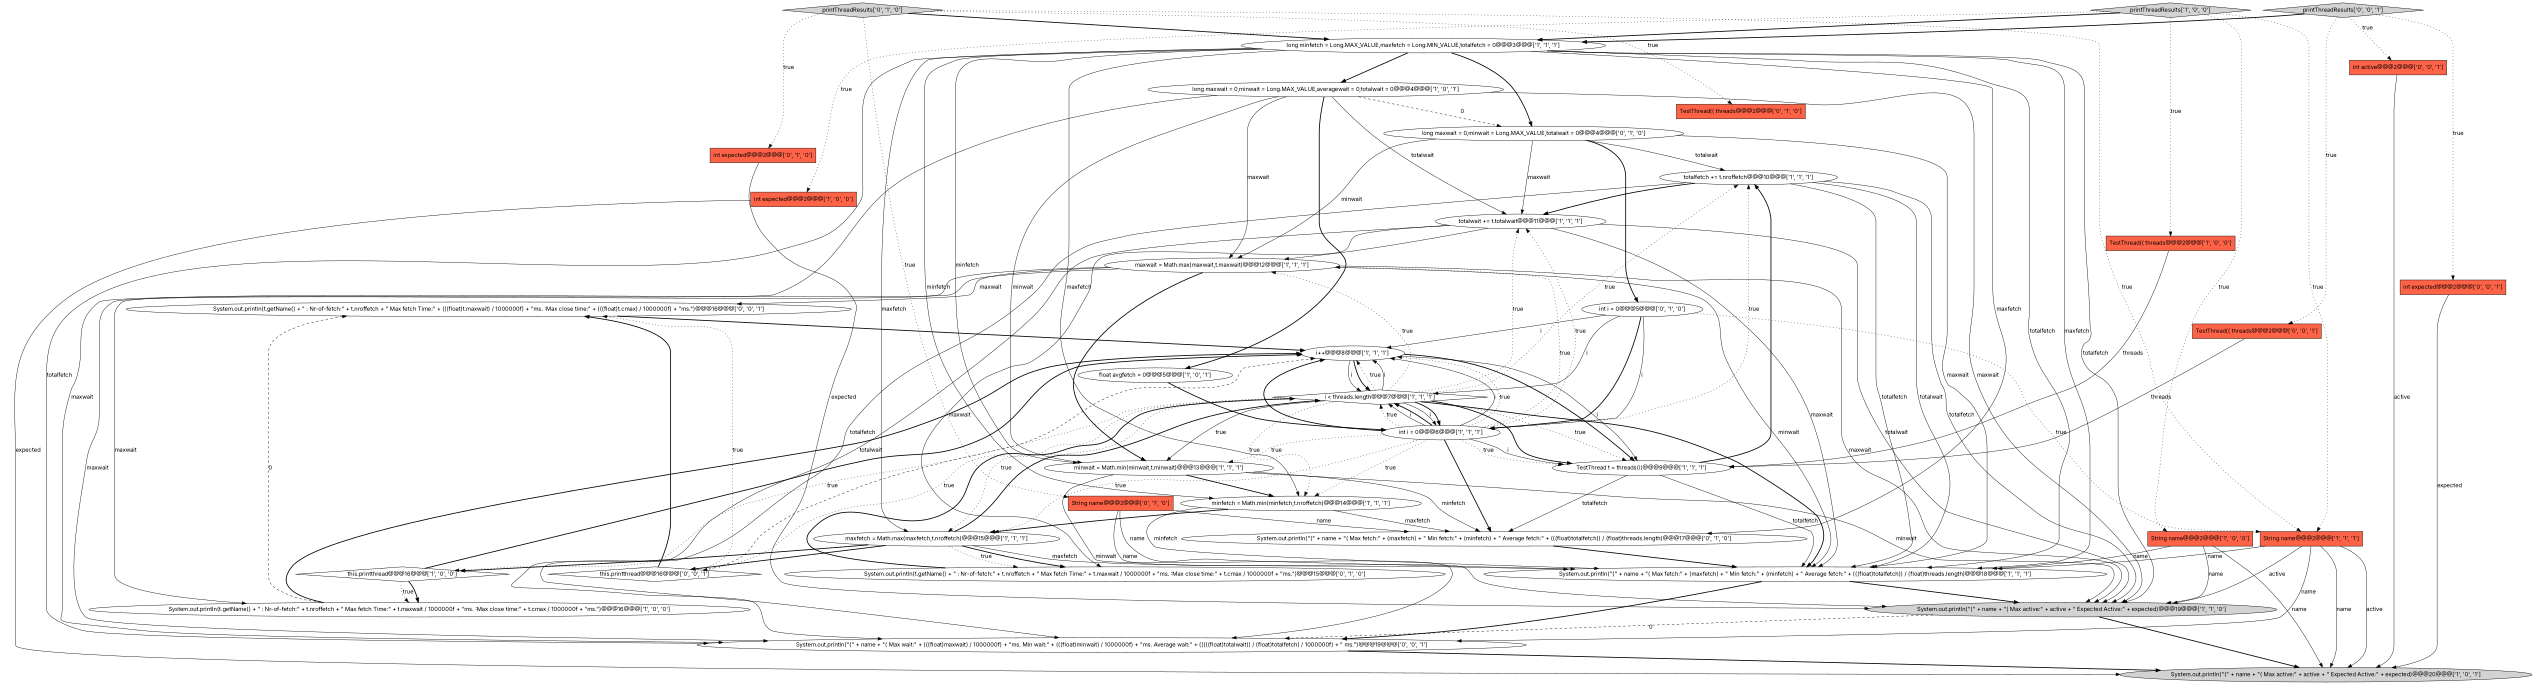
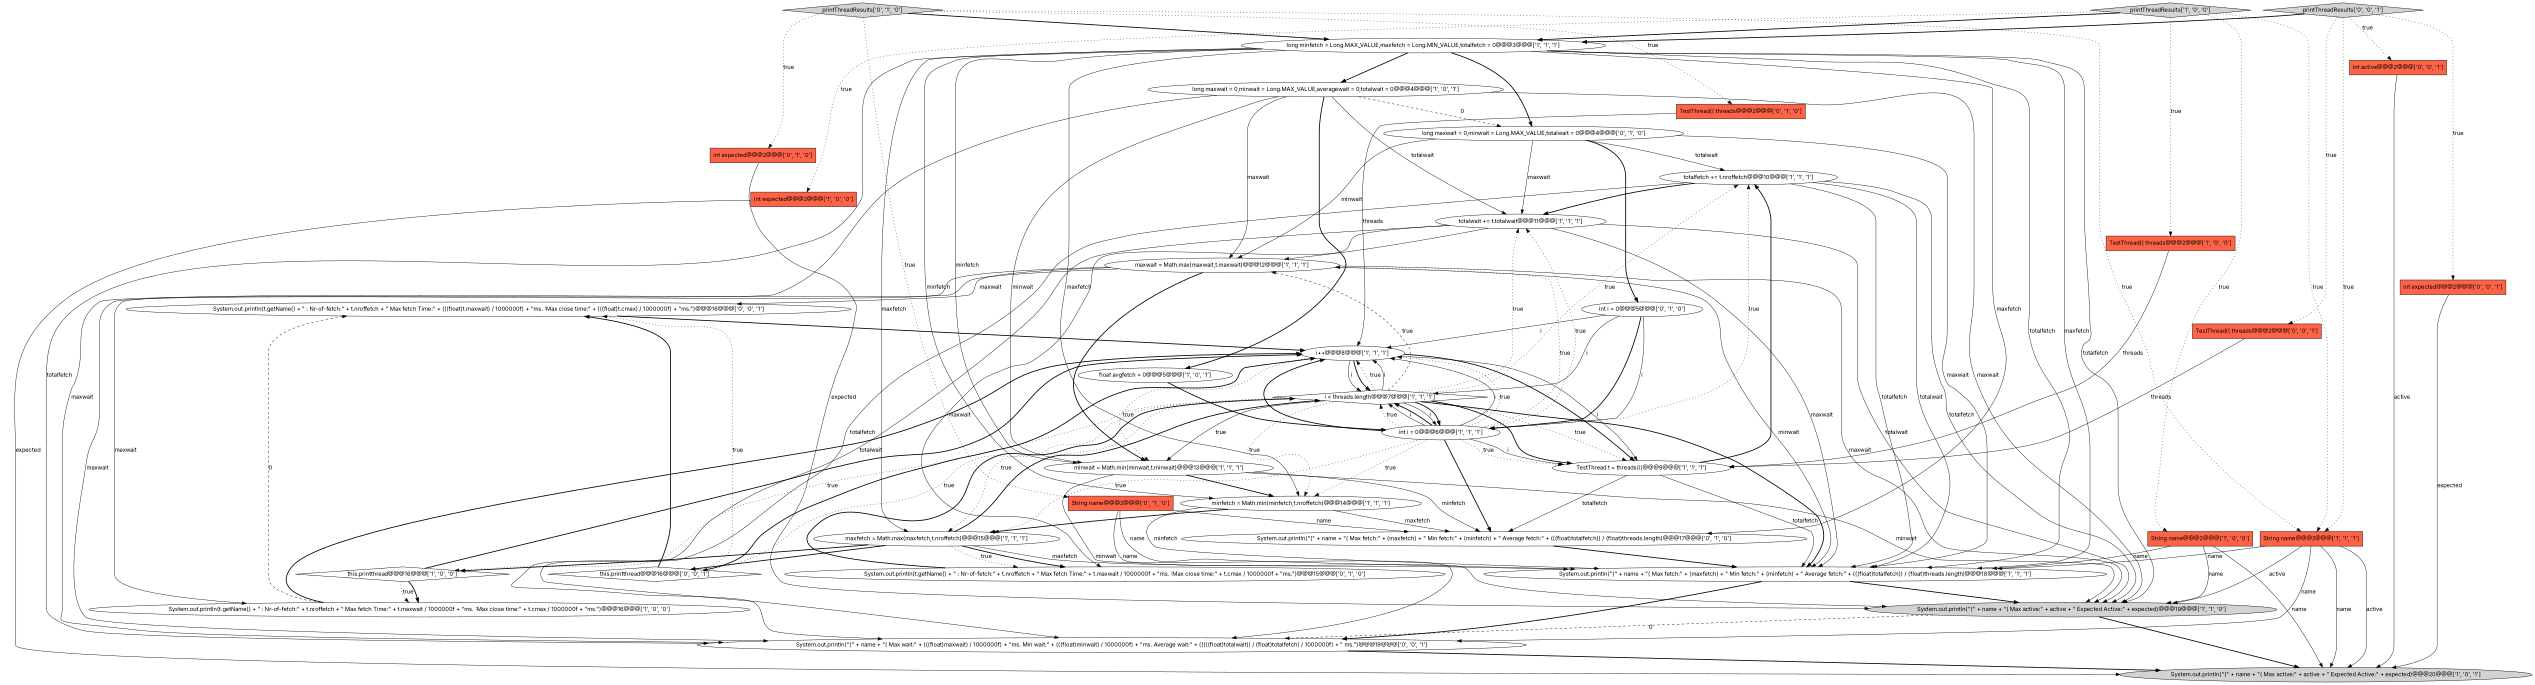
none -> (1418, 122)
(1372, 310) -> (1372, 310)
(1991, 363) -> (2343, 276)
(1050, 431) -> (1050, 431)
(1307, 441) -> (1156, 390)
